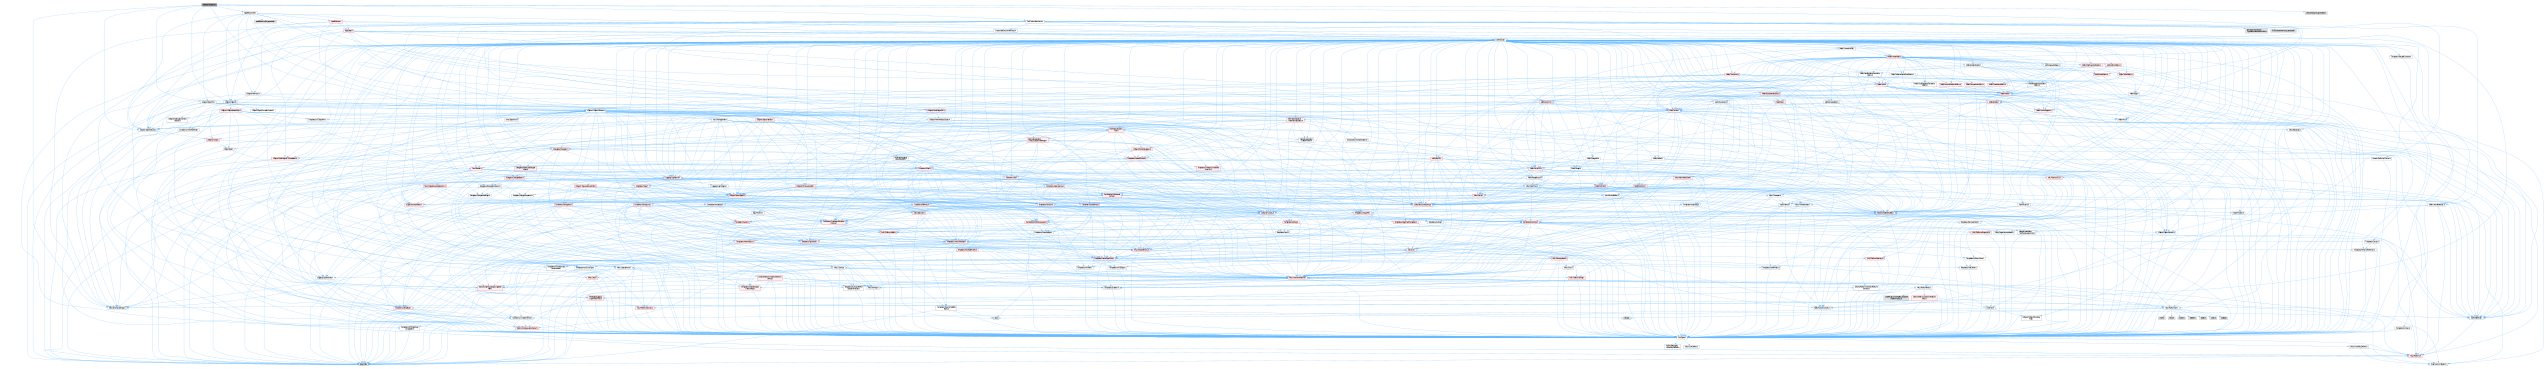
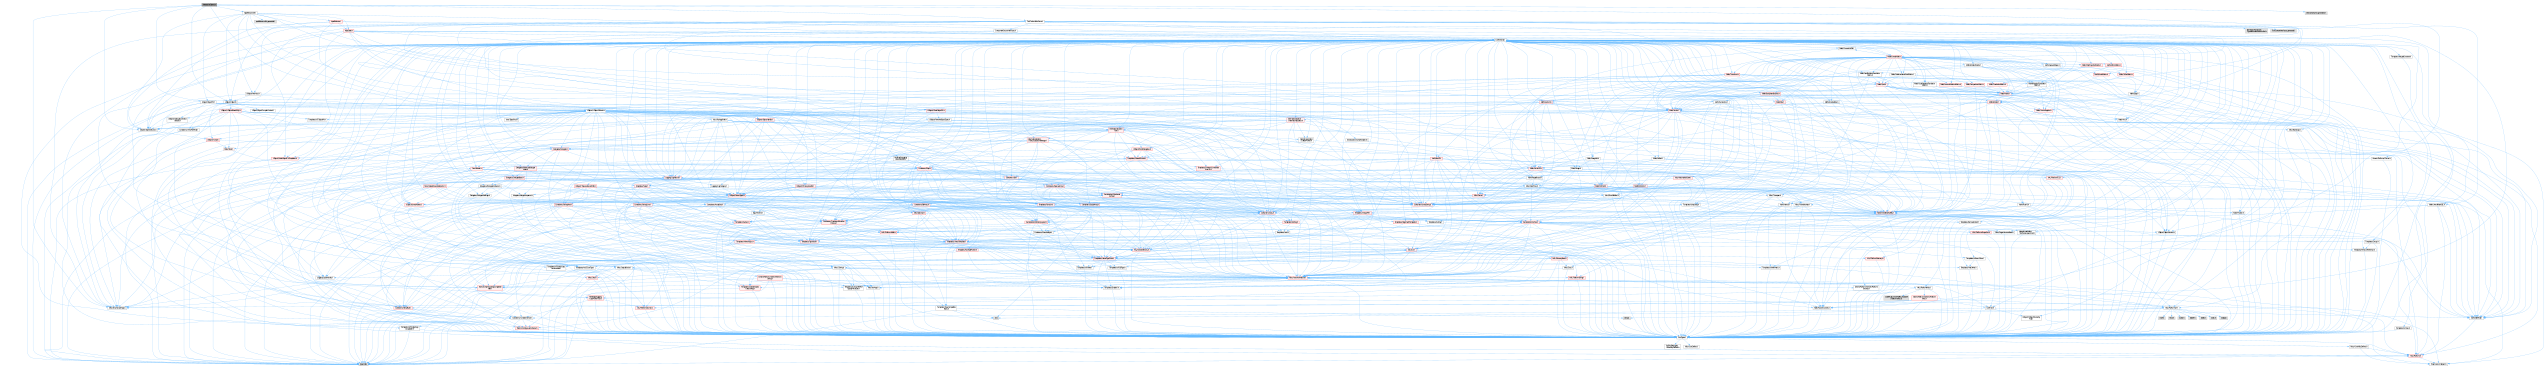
(1869, 53) -> (1872, 53)
